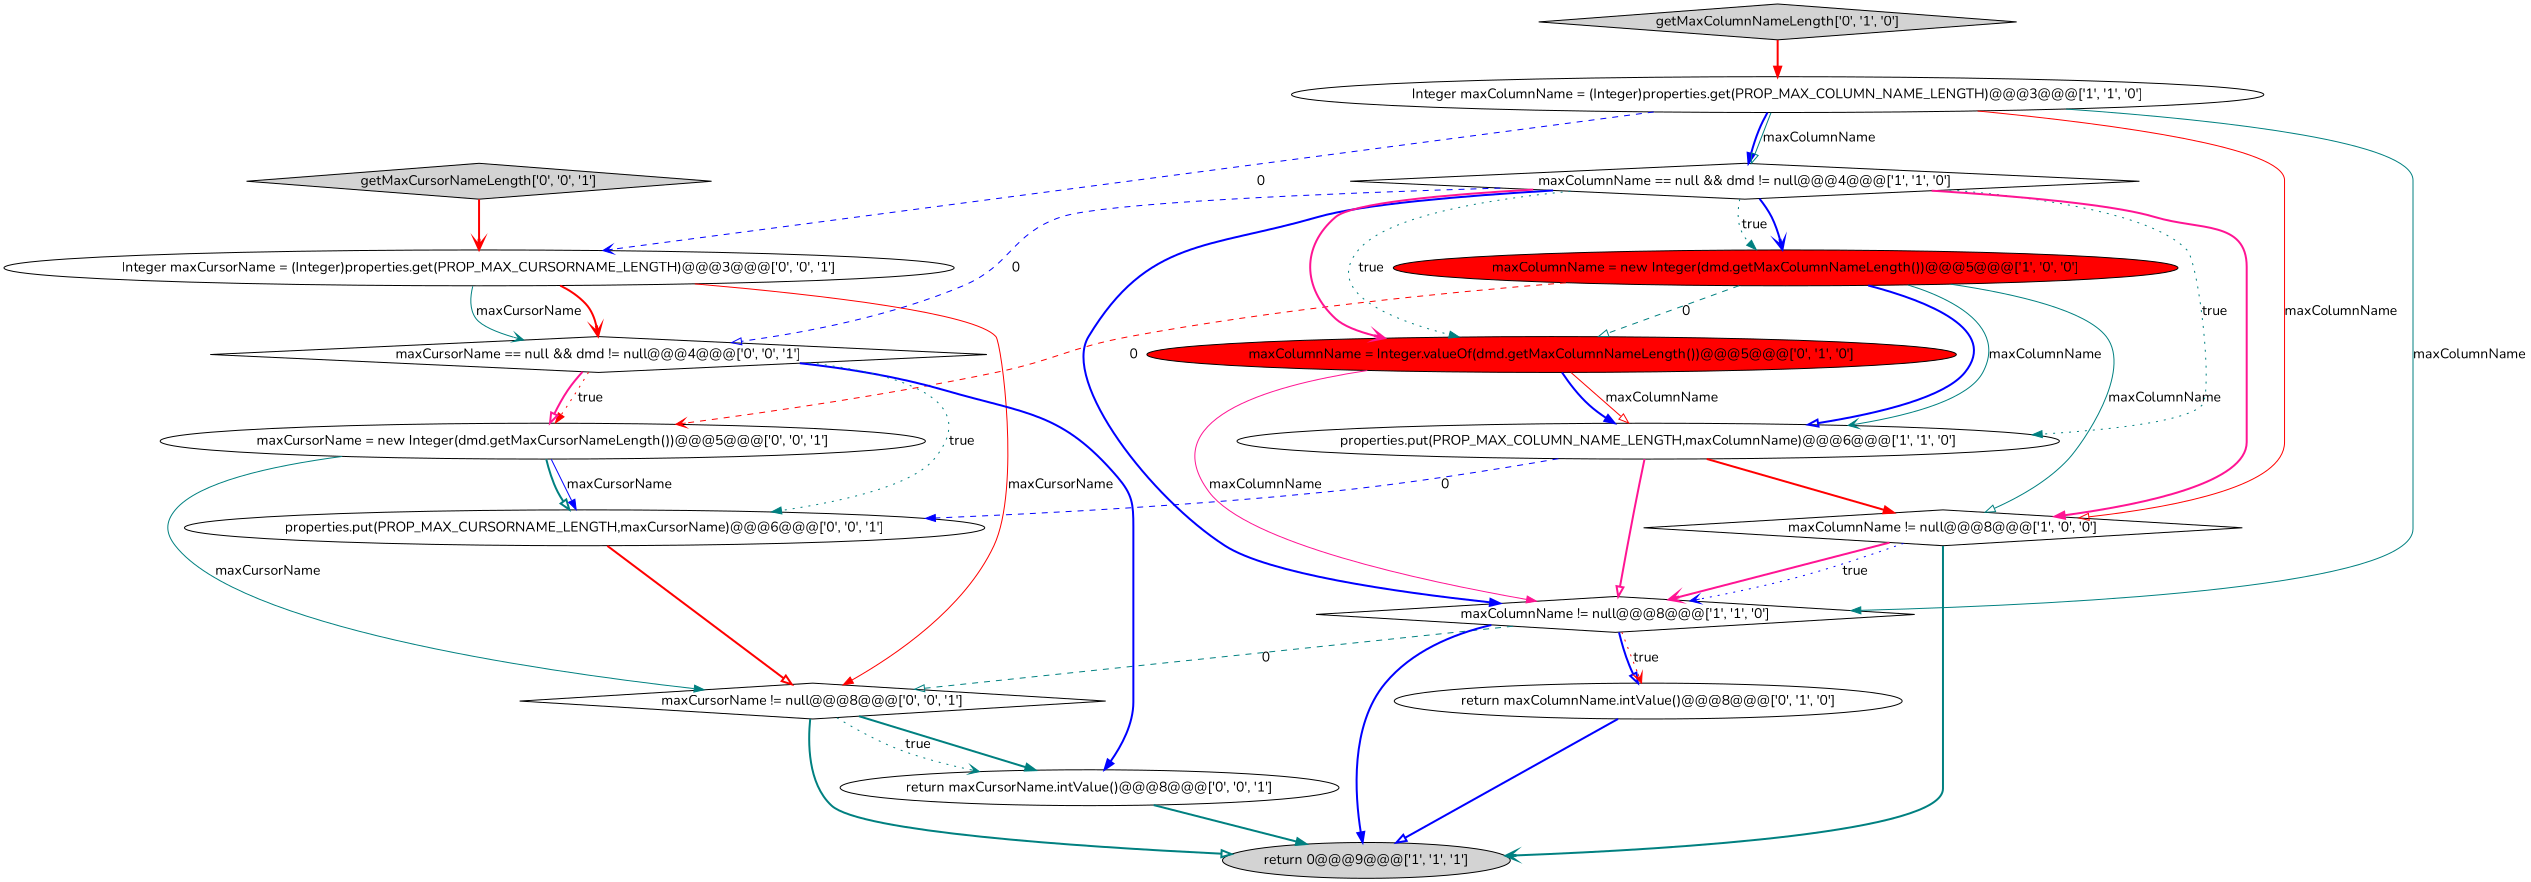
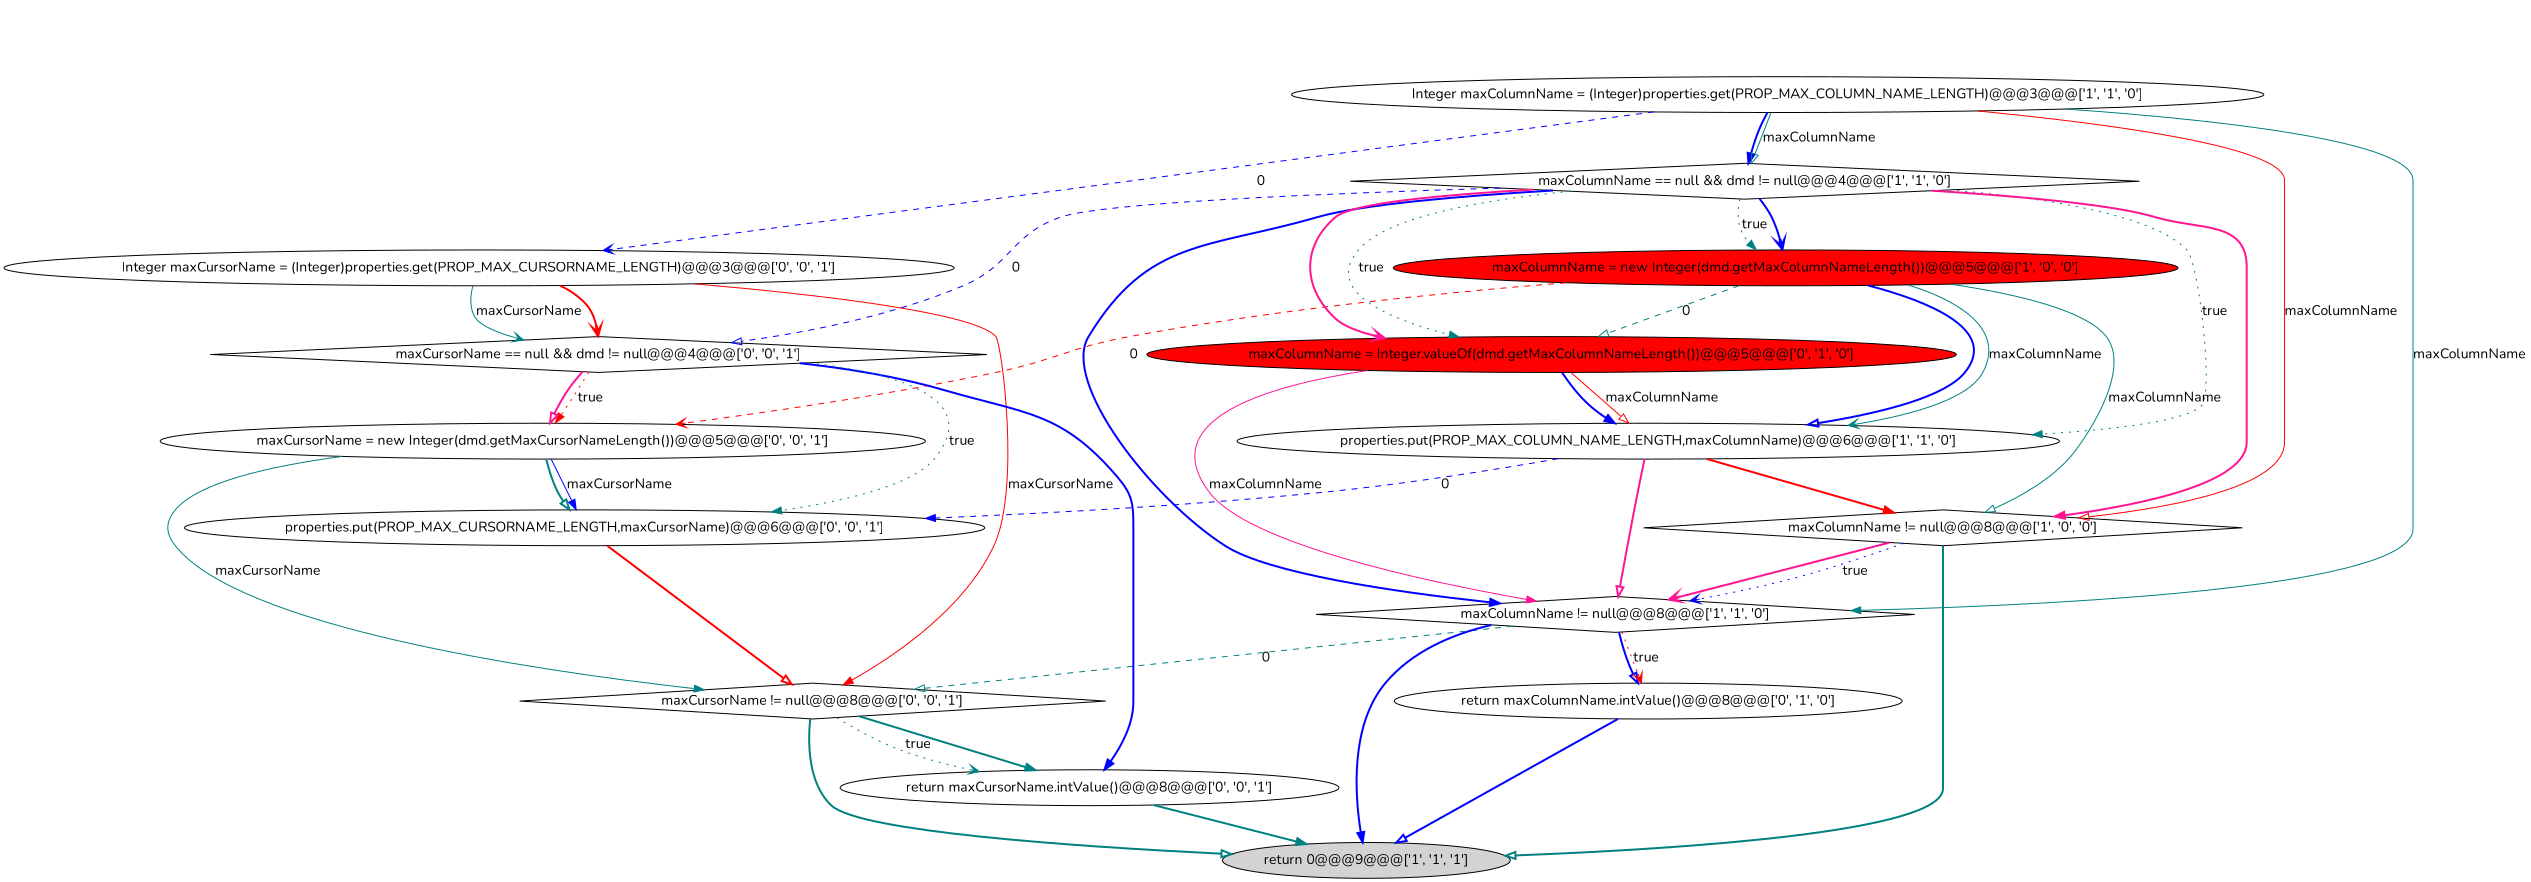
(1778, 22) -> none
(479, 181) -> none
(1855, 826) -> (1855, 826)
